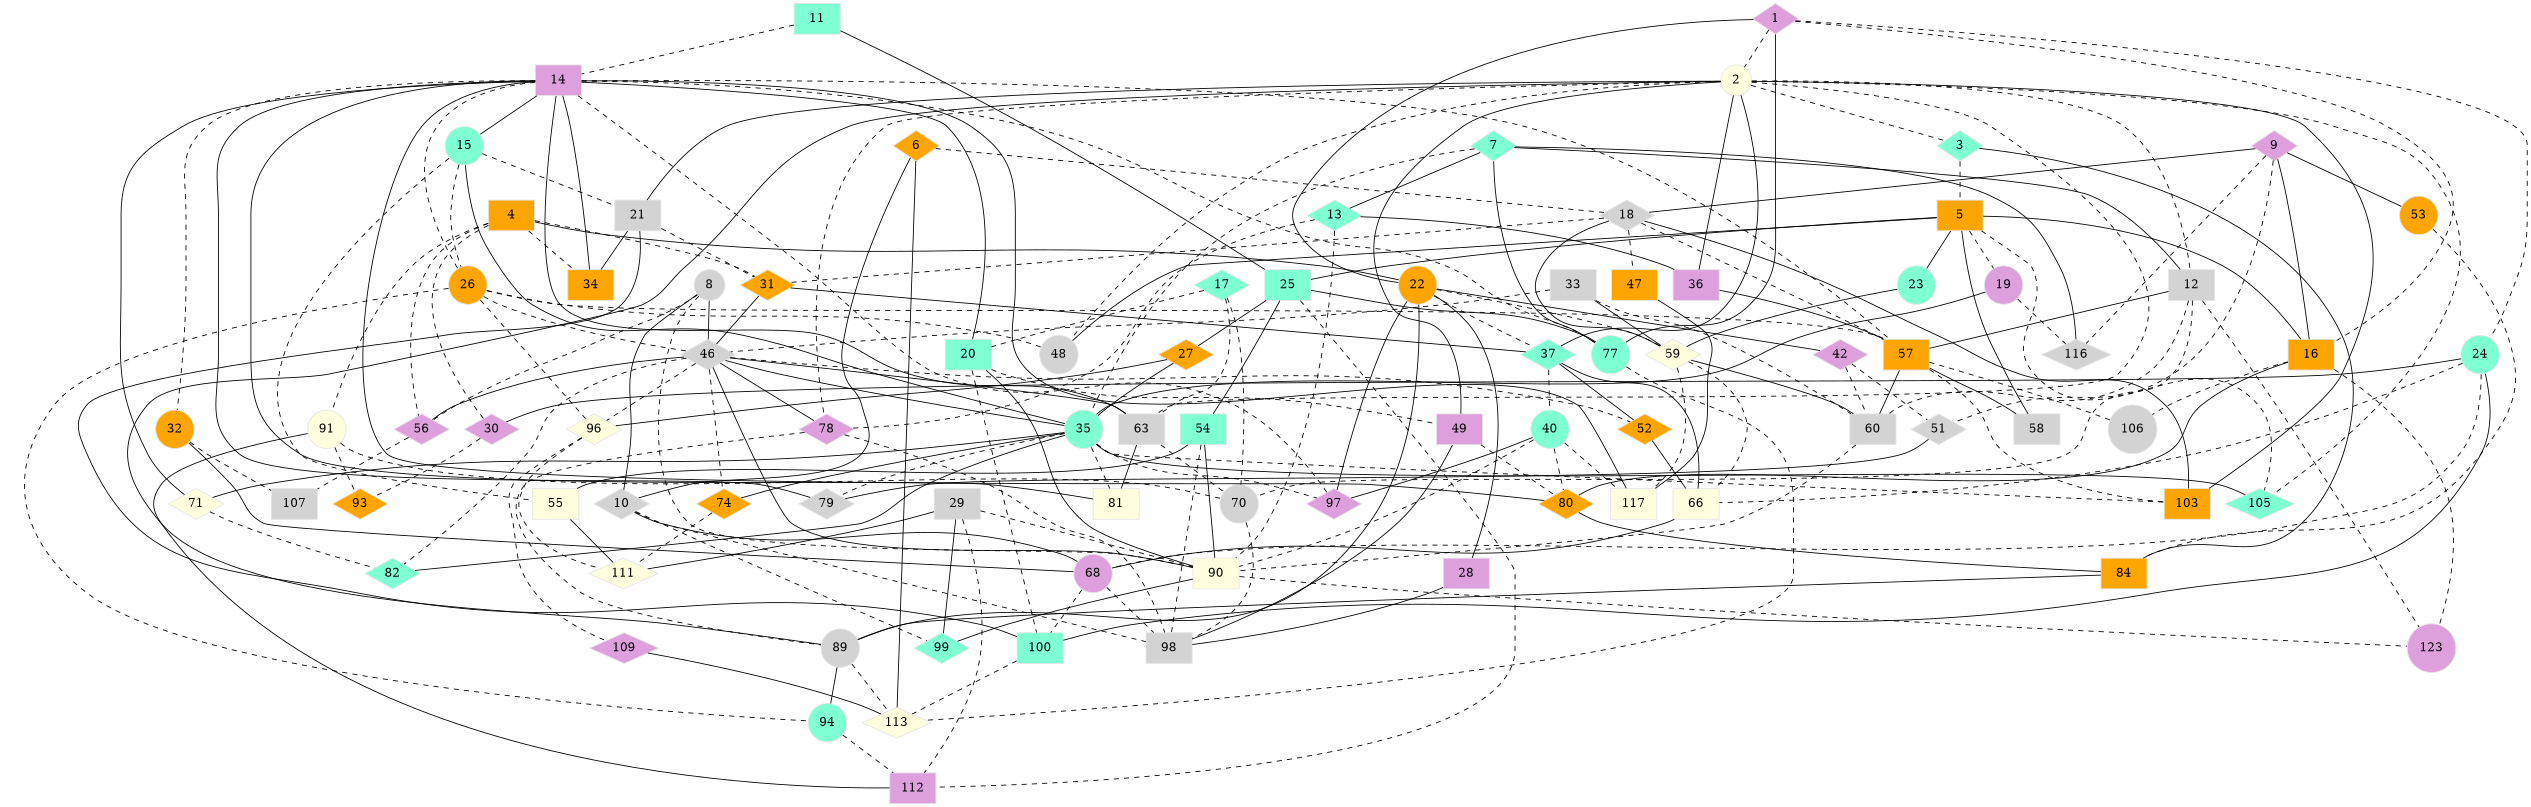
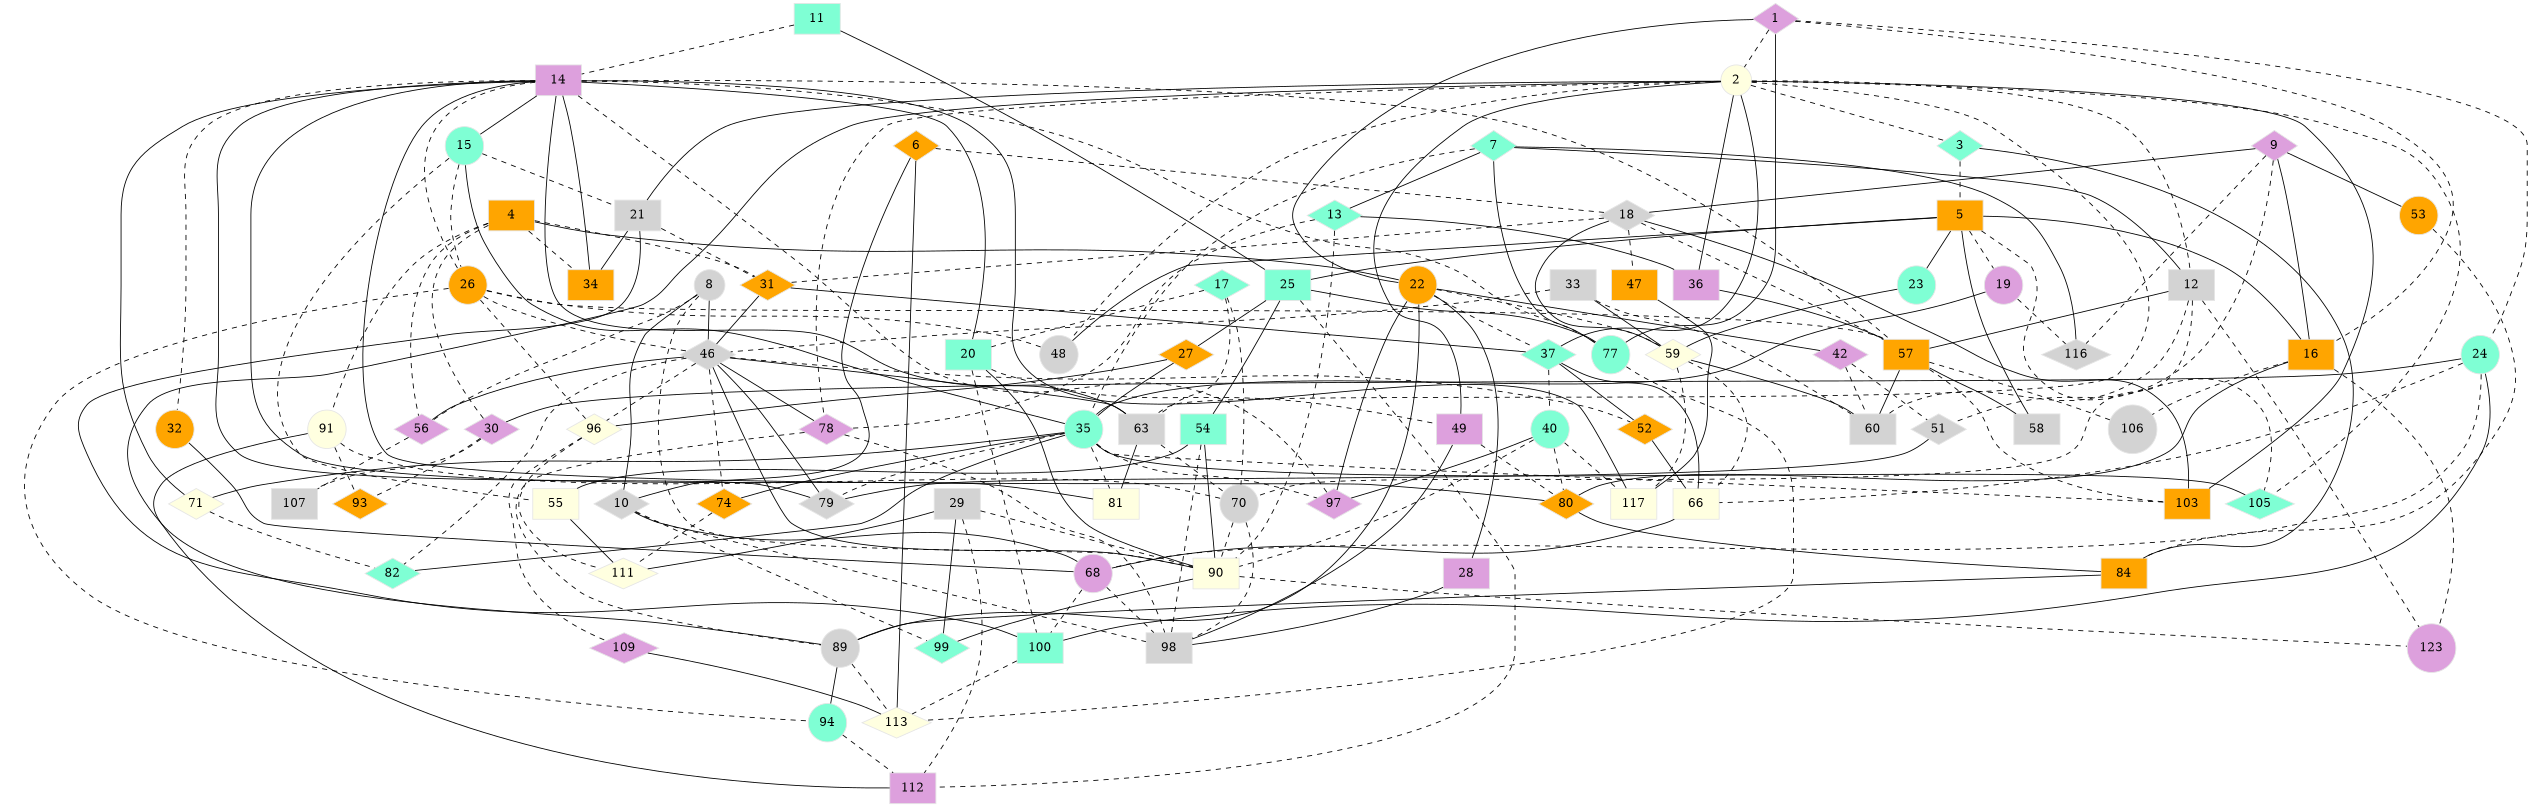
(920, 401) -> (771, 426)
(230, 468) -> (401, 469)
(1671, 531) -> (1227, 540)
